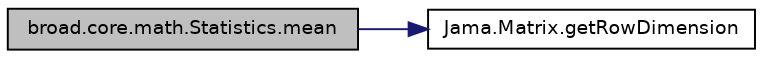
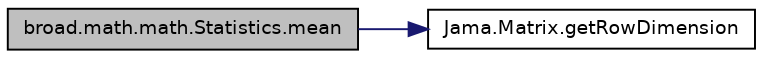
(183, 29) -> (183, 29)
